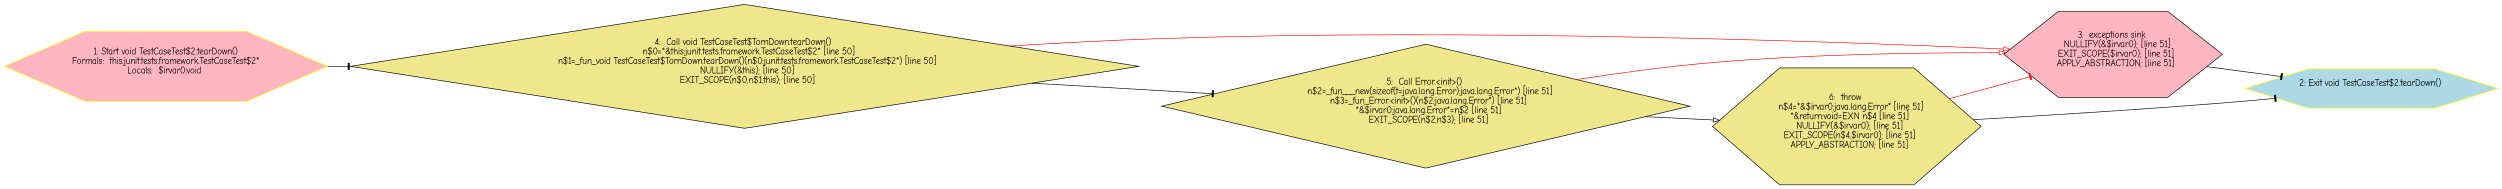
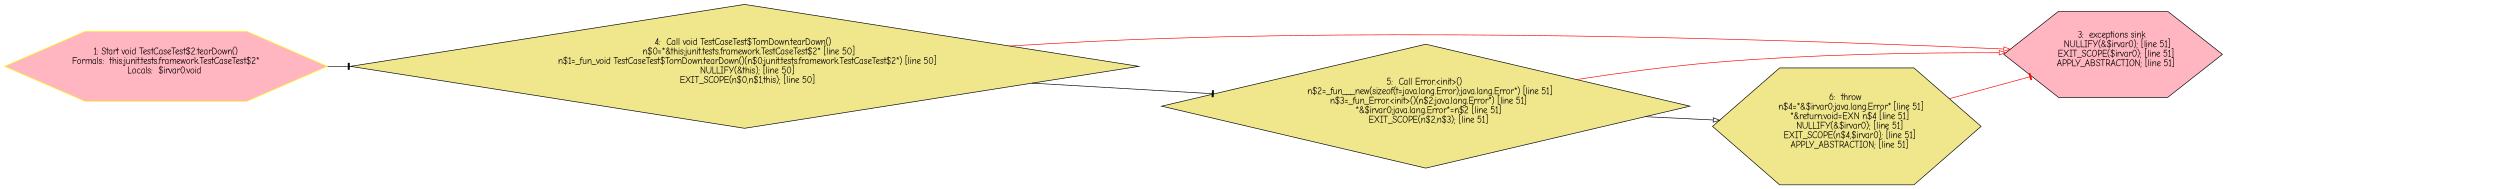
(2372, 88) -> none
